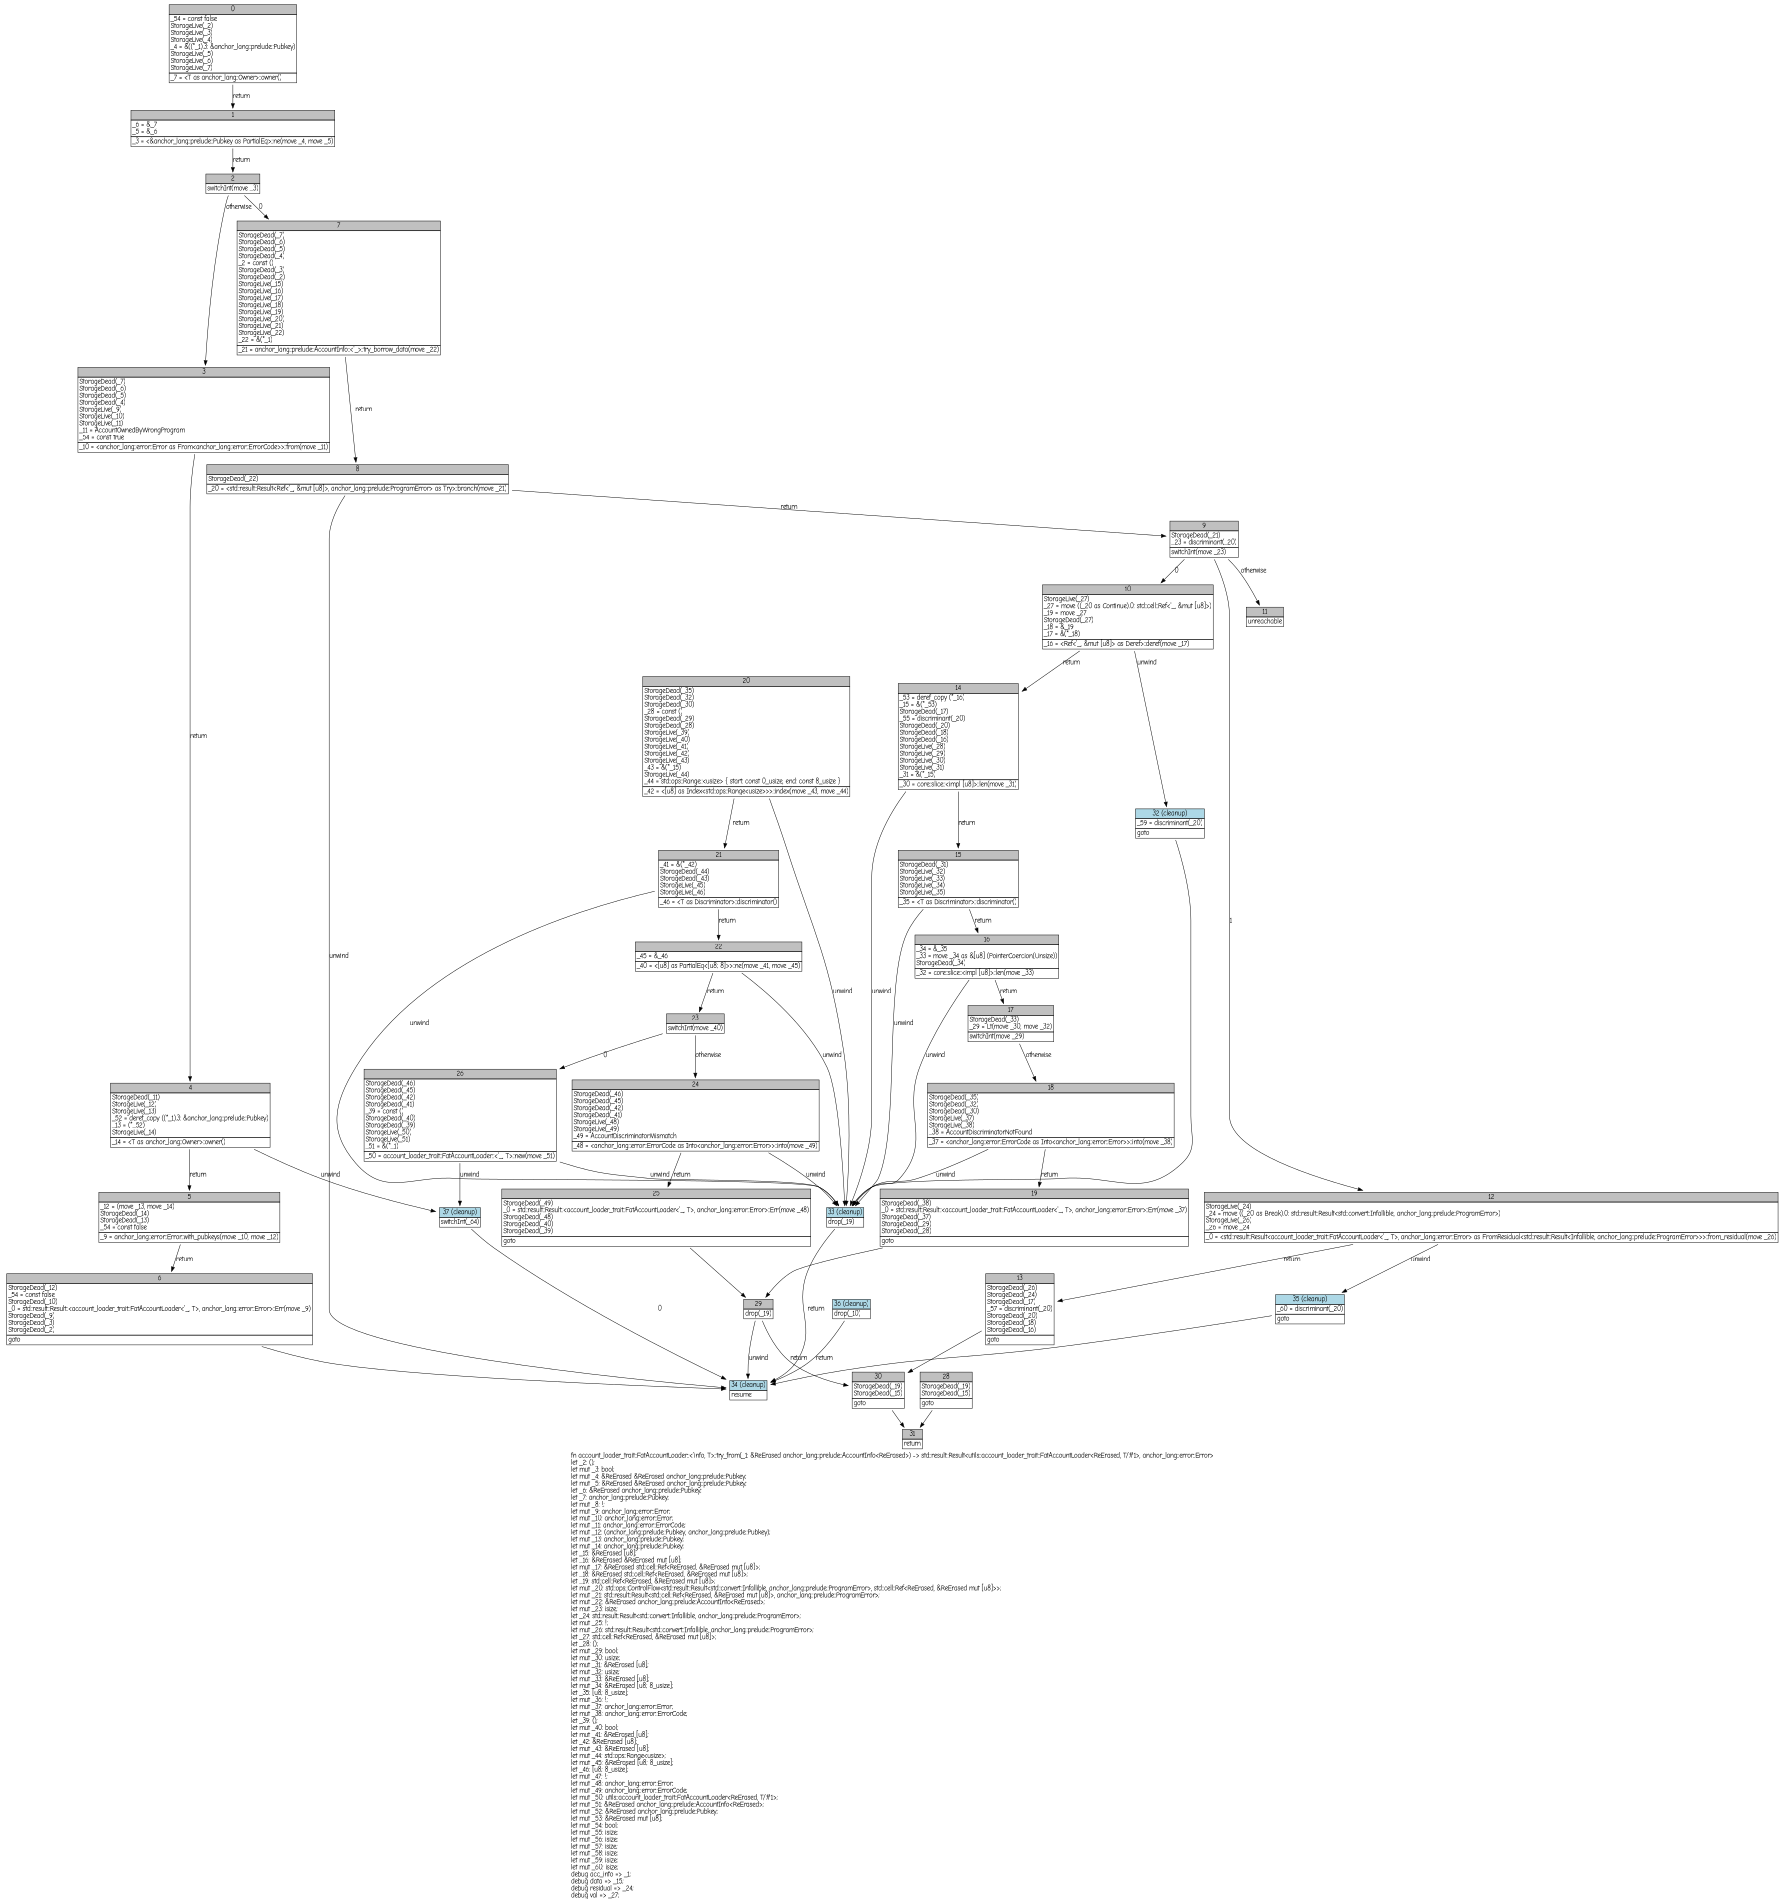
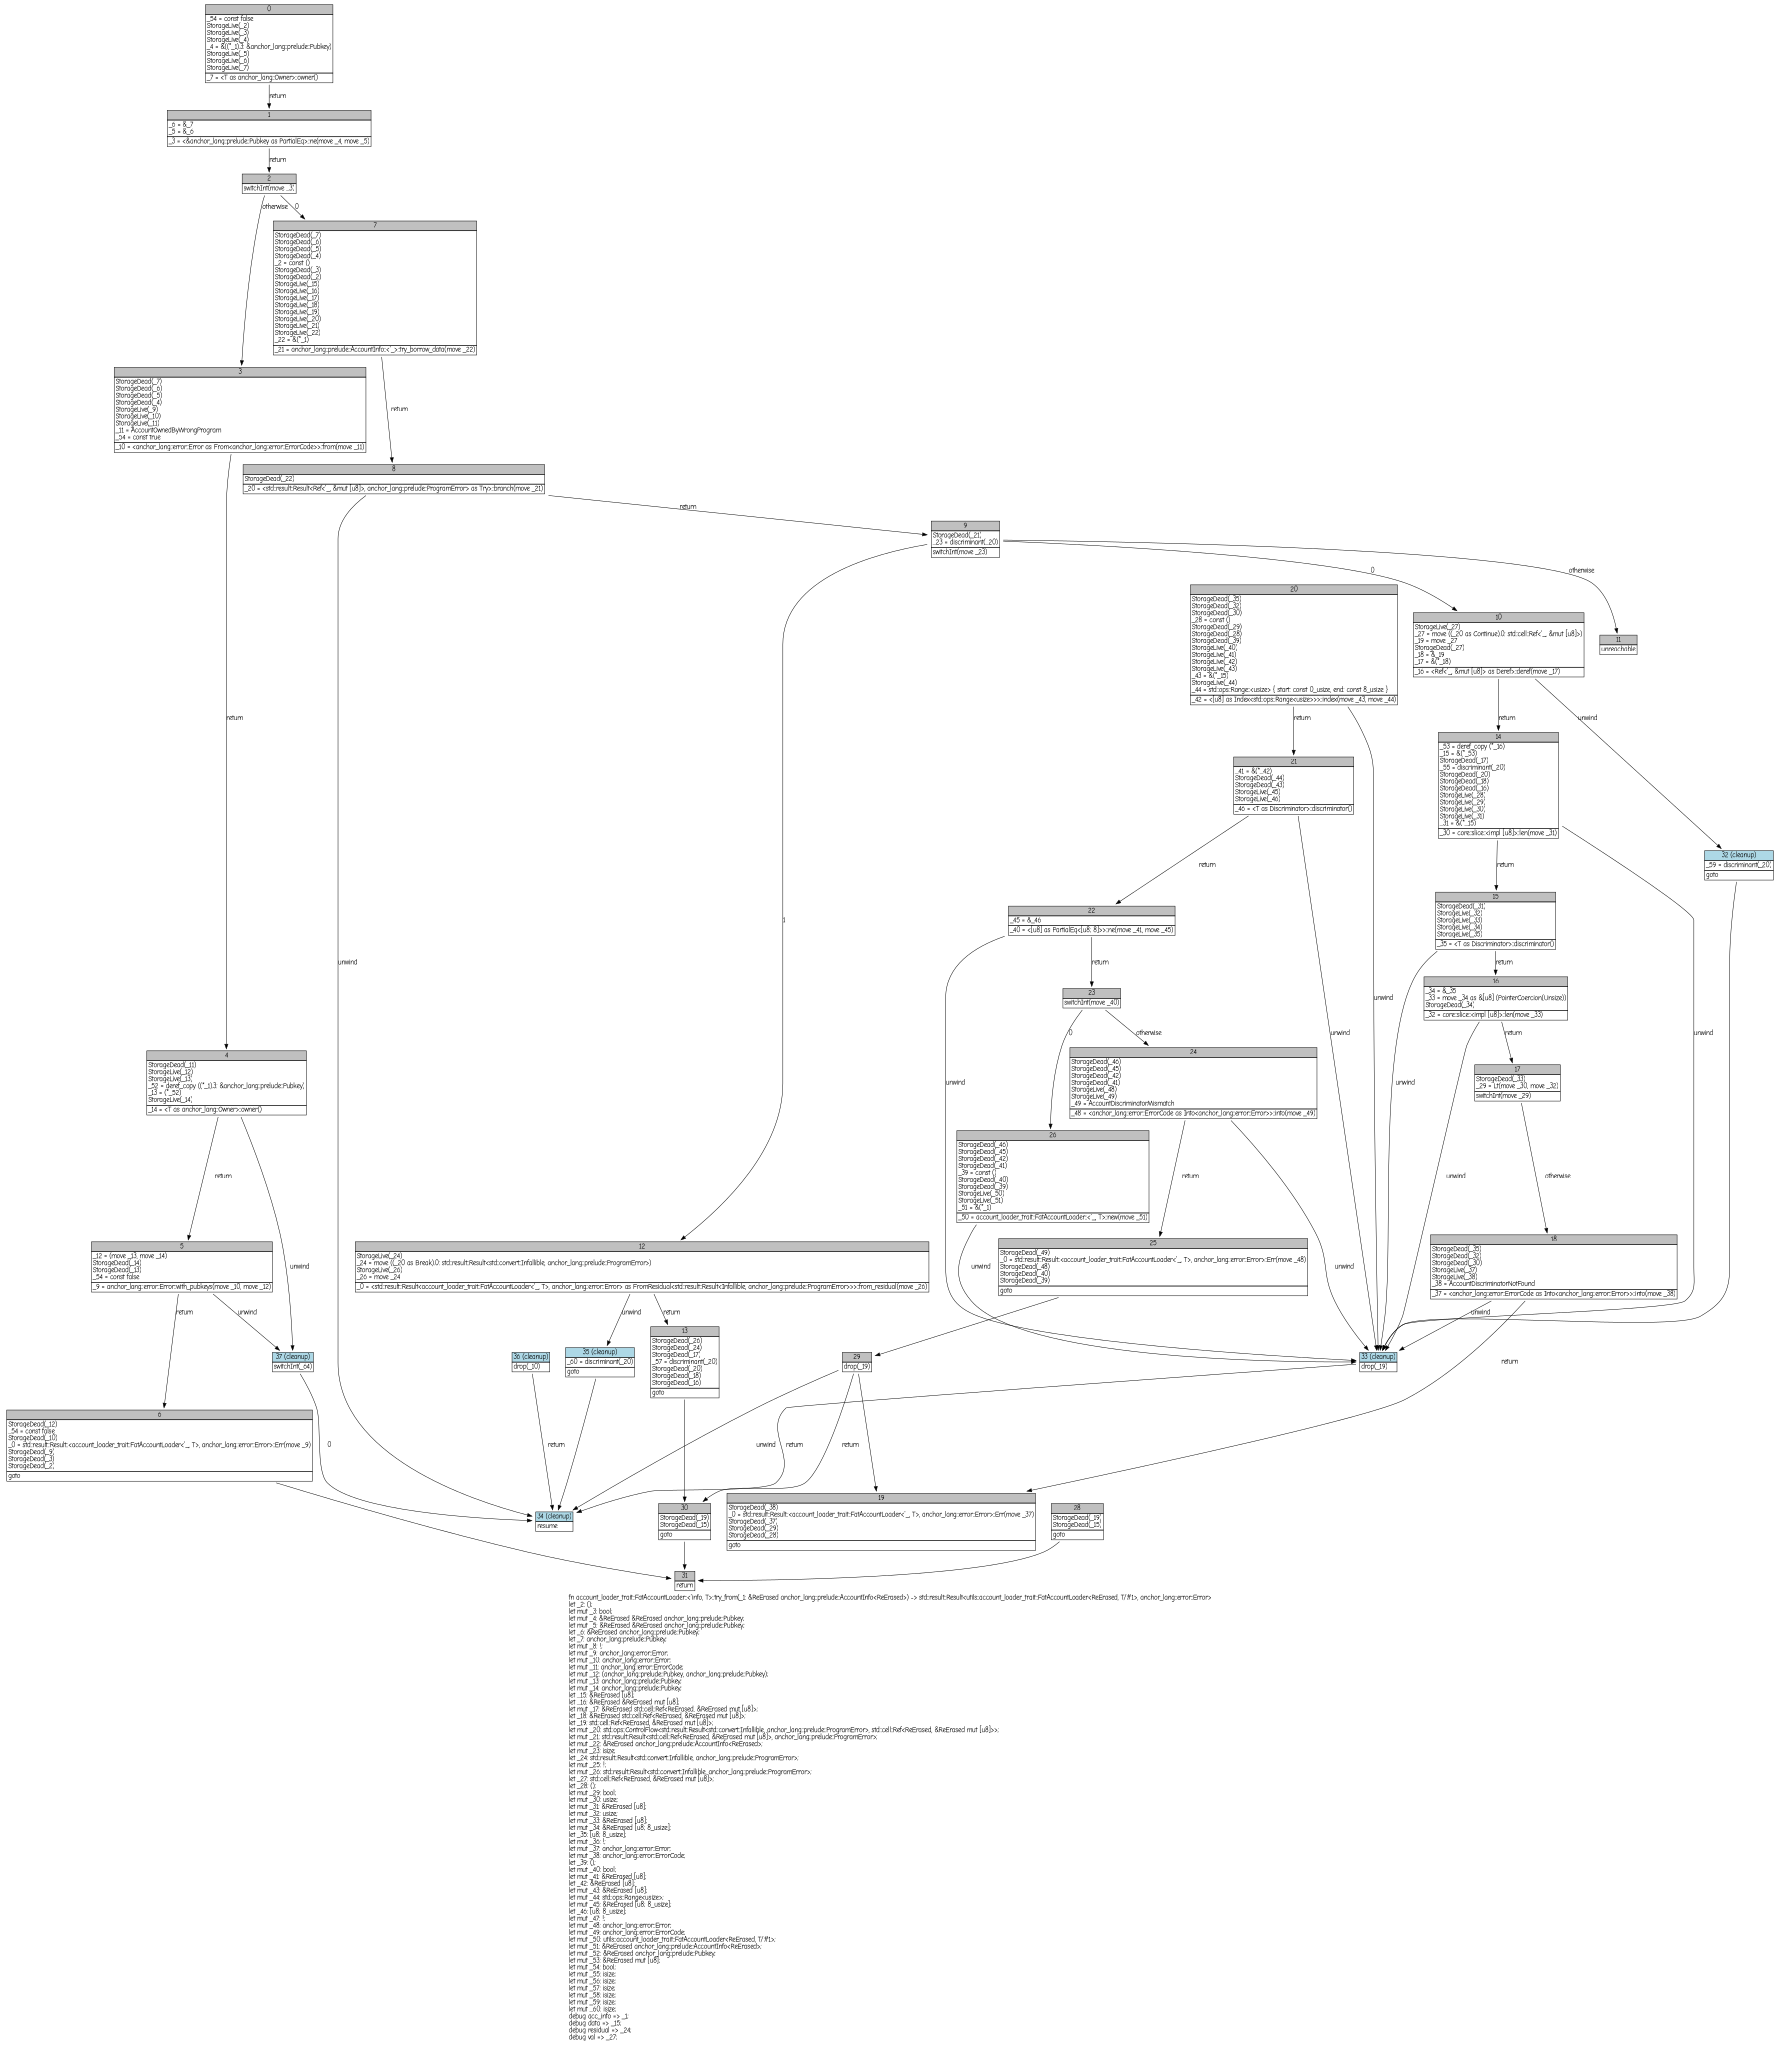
(667, 733) -> (1217, 641)
(460, 1182) -> (245, 1321)
(821, 1262) -> (867, 1430)
(490, 1378) -> (469, 1538)
